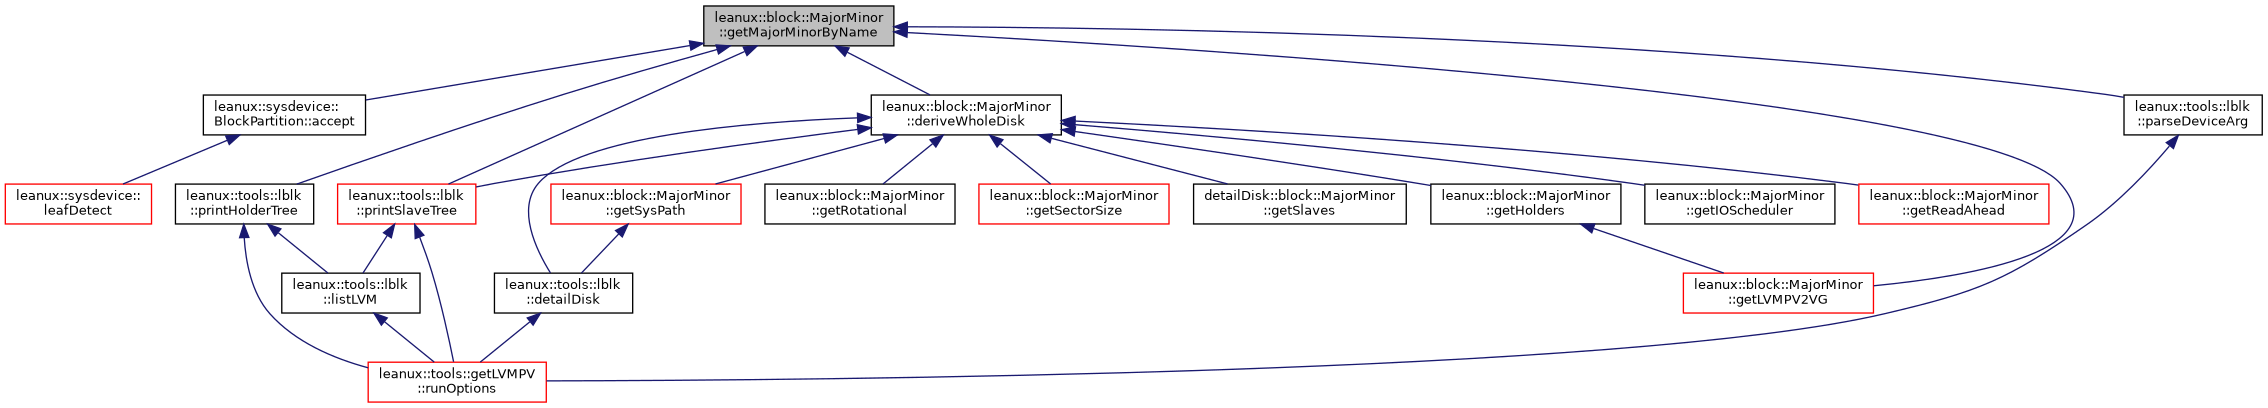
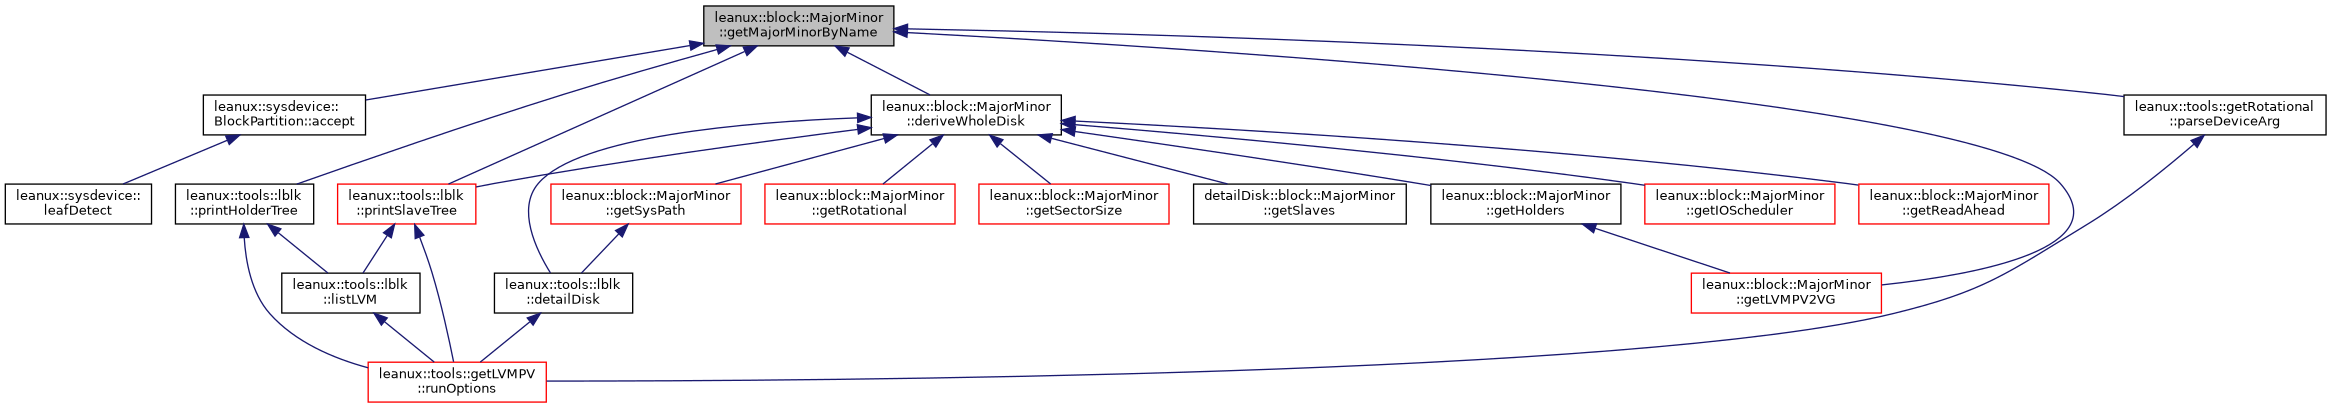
(2193, 115) -> (2225, 115)
(78, 204) -> (78, 204)
(860, 204) -> (860, 204)
(1740, 204) -> (1740, 204)
